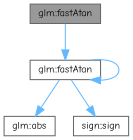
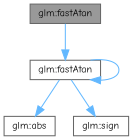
(101, 126) -> (101, 126)
